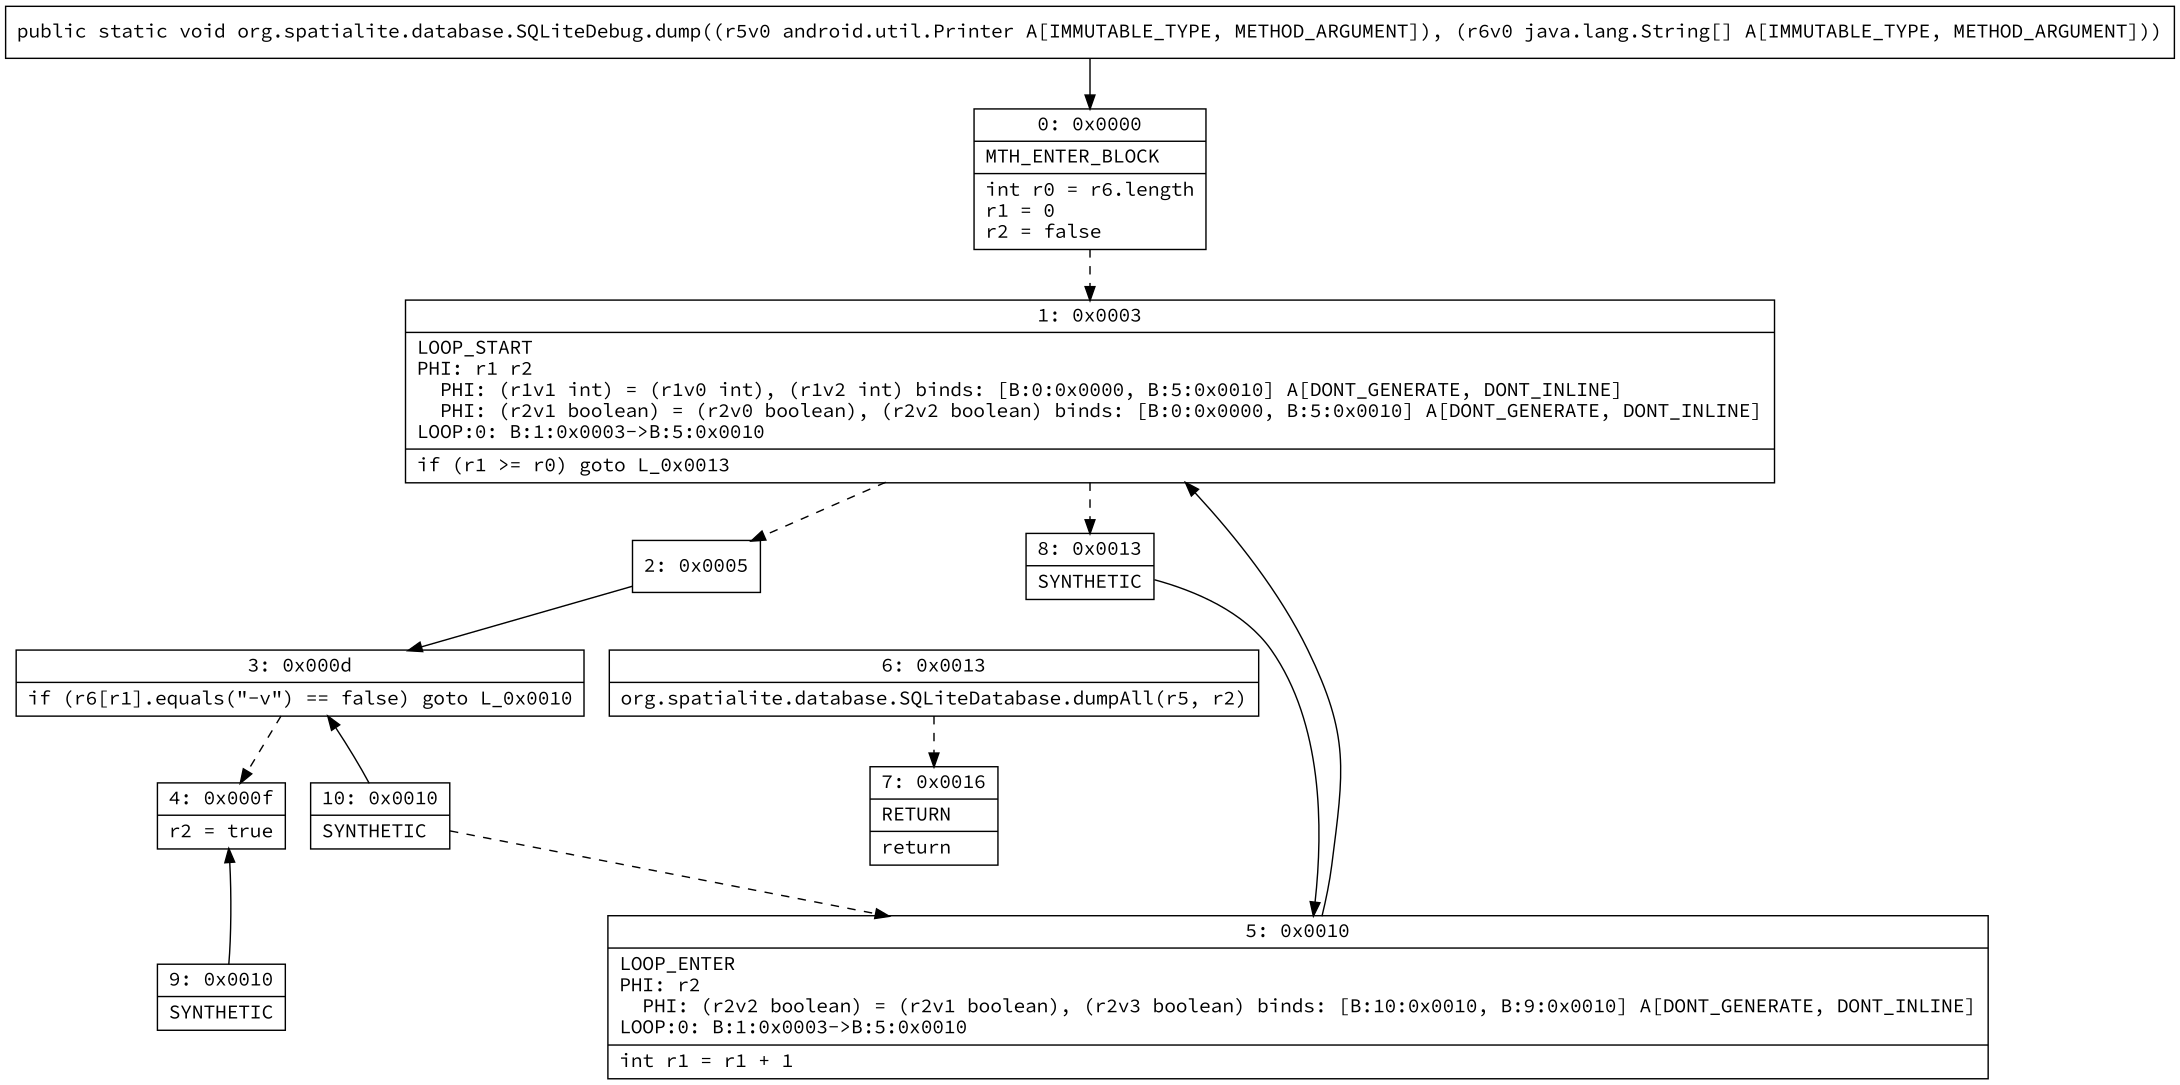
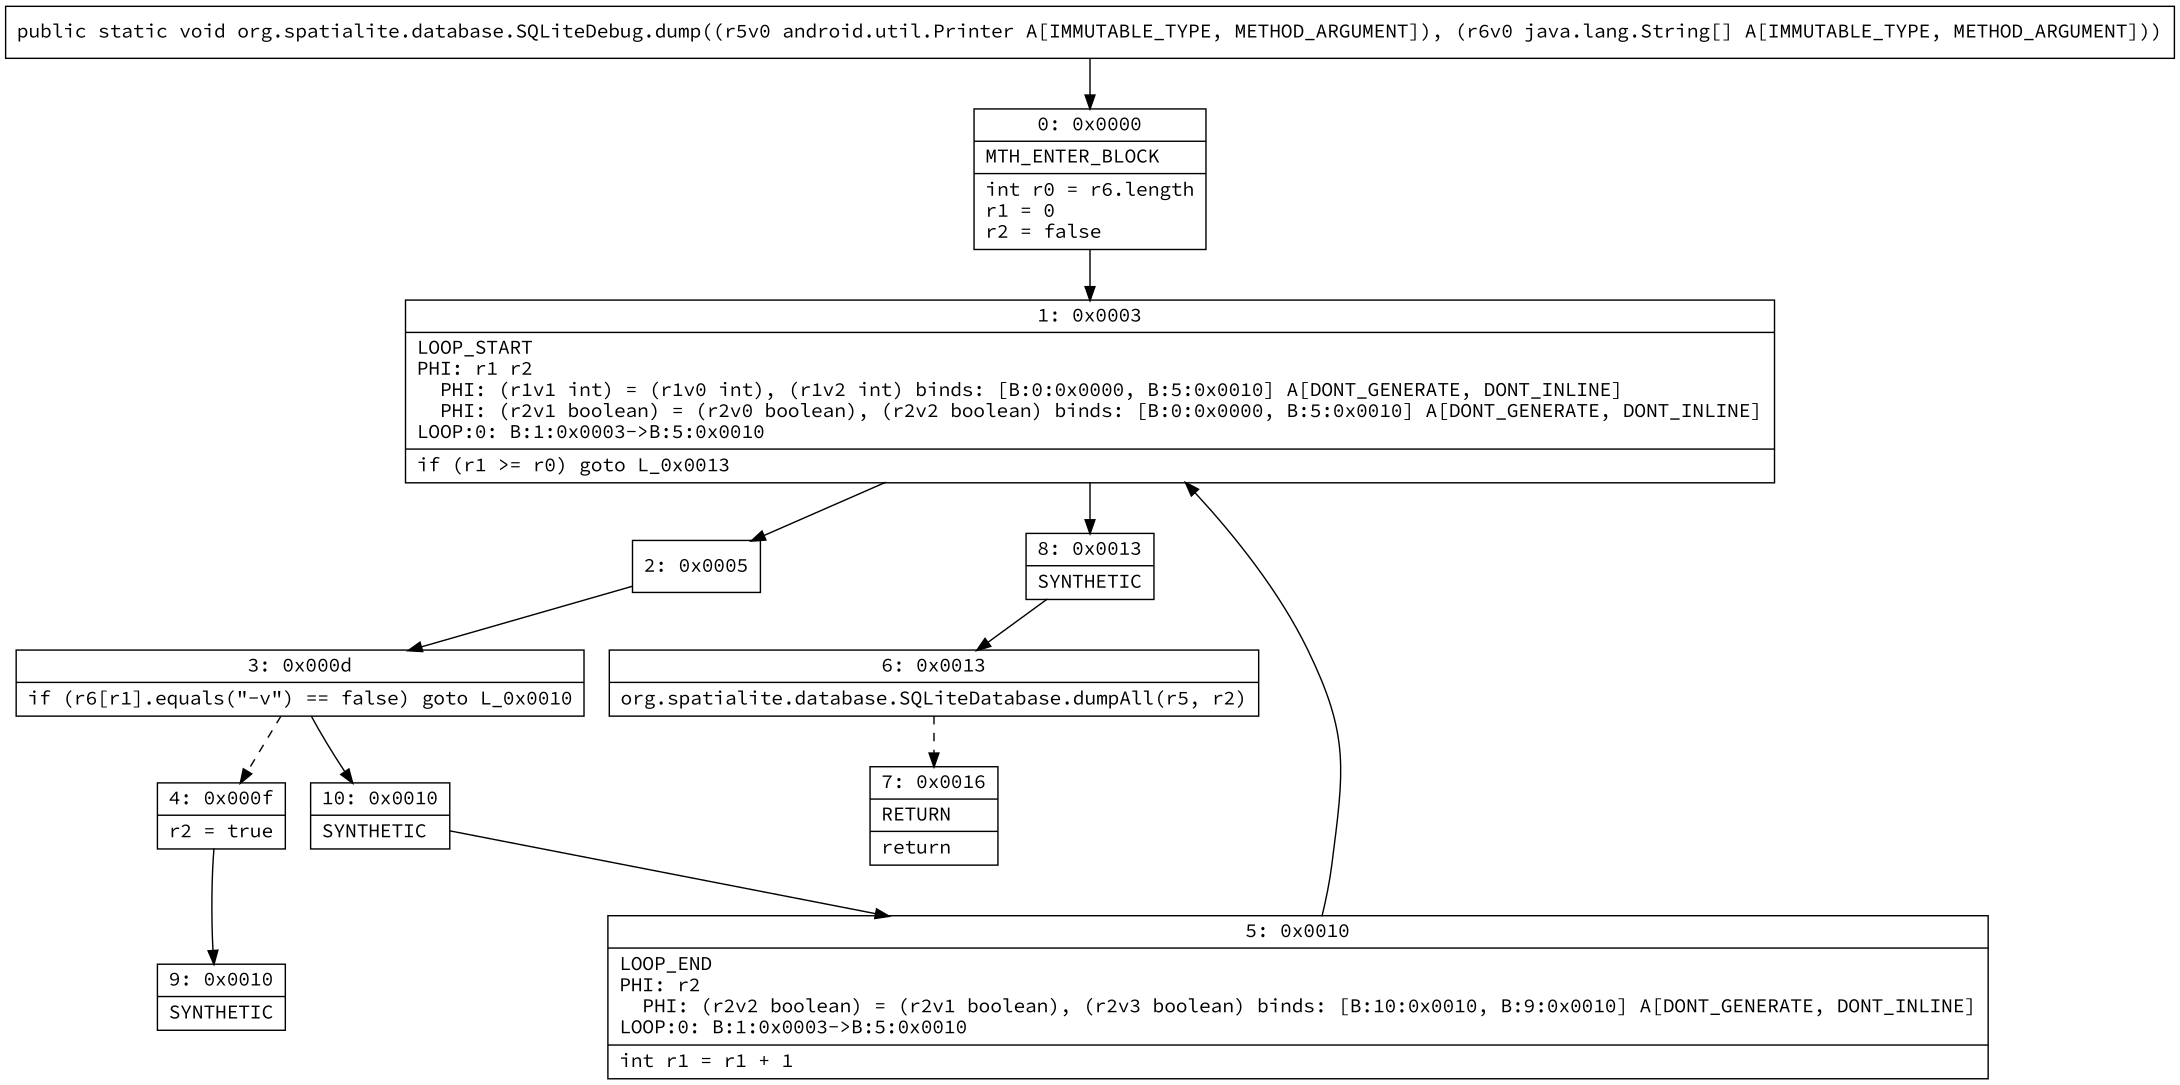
(1090, 268) -> (1090, 268)
(1090, 501) -> (1090, 501)
(825, 509) -> (825, 509)
(1299, 704) -> (1018, 621)
(353, 755) -> (327, 744)
(663, 872) -> (663, 872)
(231, 914) -> (212, 899)
(677, 964) -> (666, 964)
